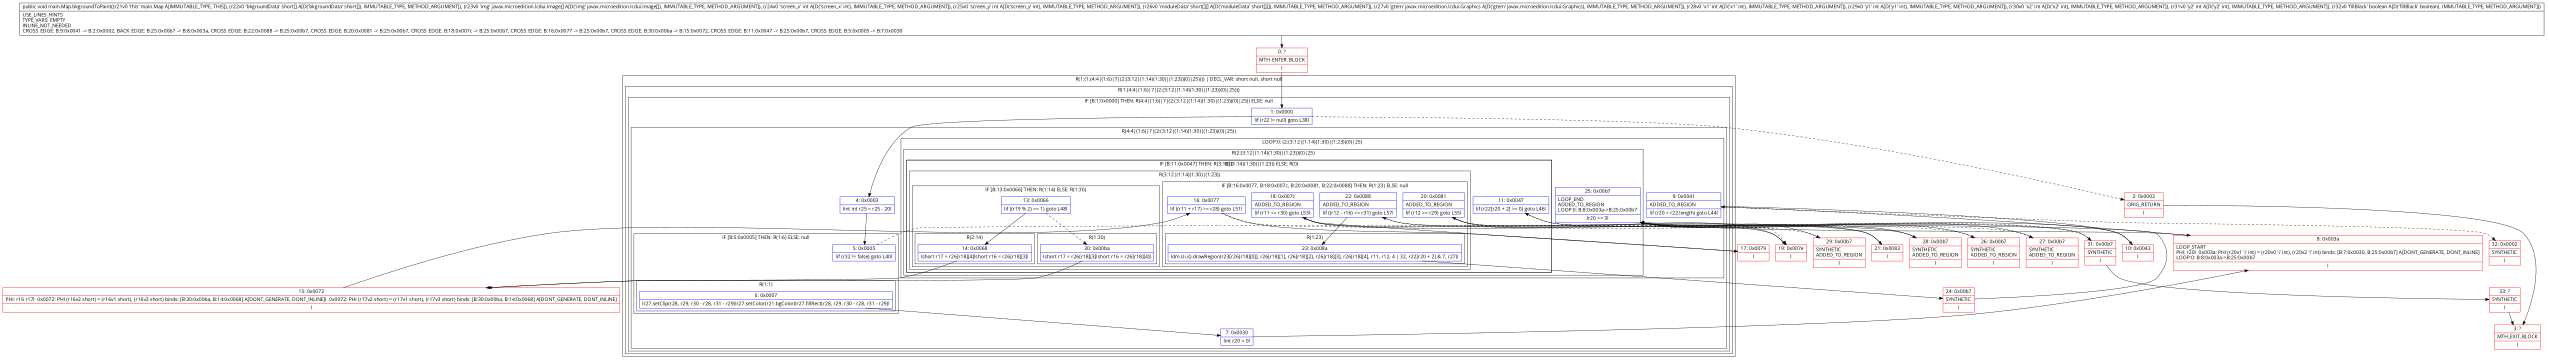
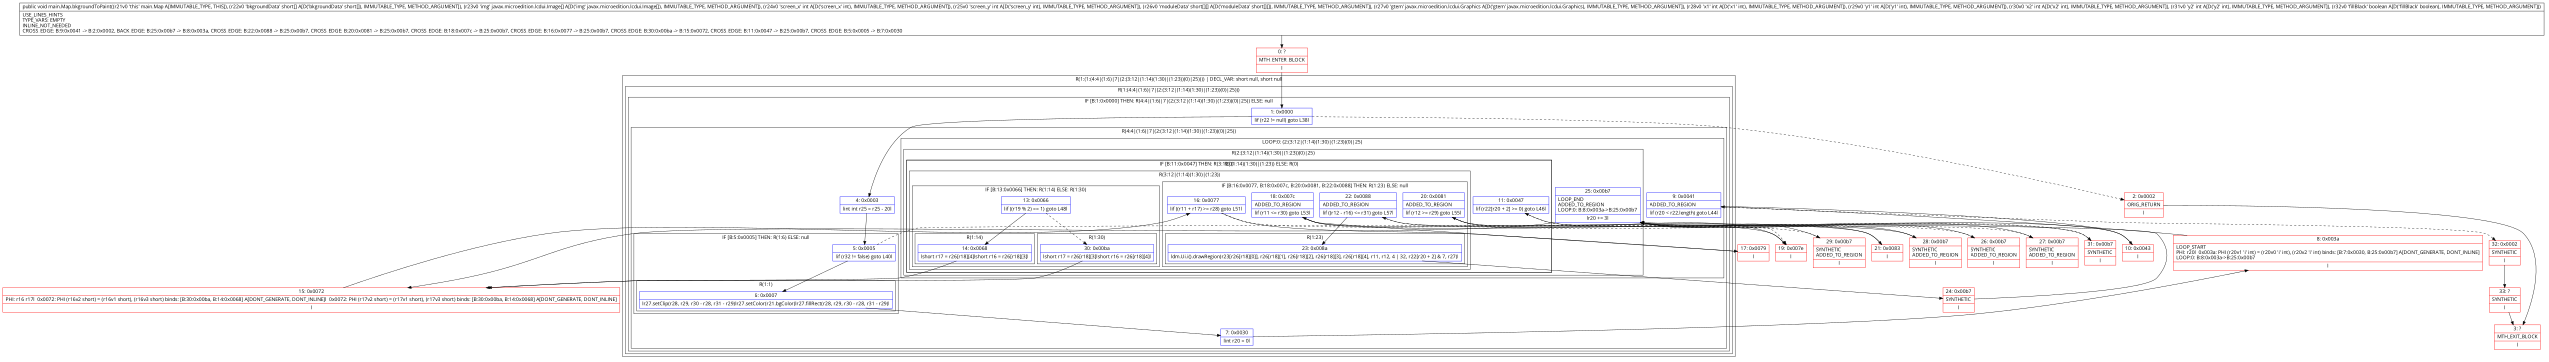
(1914, 231) -> (980, 229)
(975, 238) -> (975, 238)
none -> (817, 276)
(2293, 295) -> (2505, 275)
